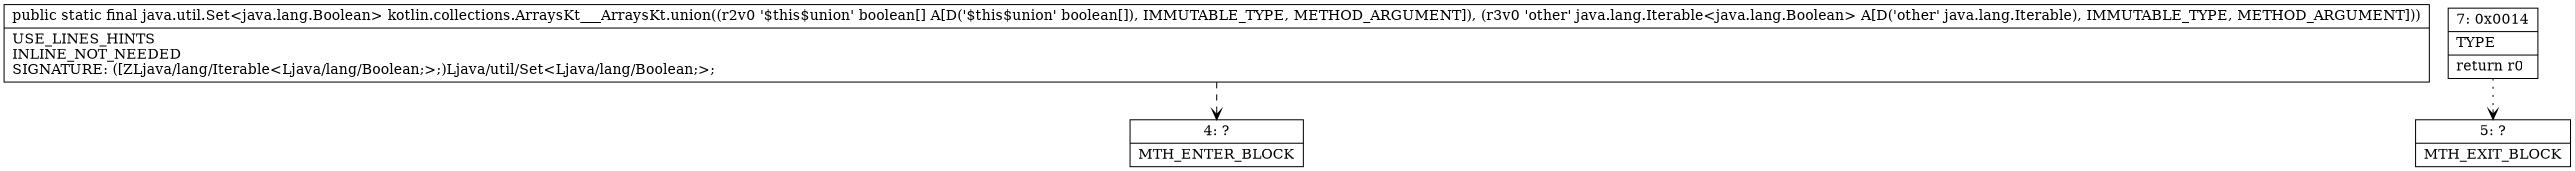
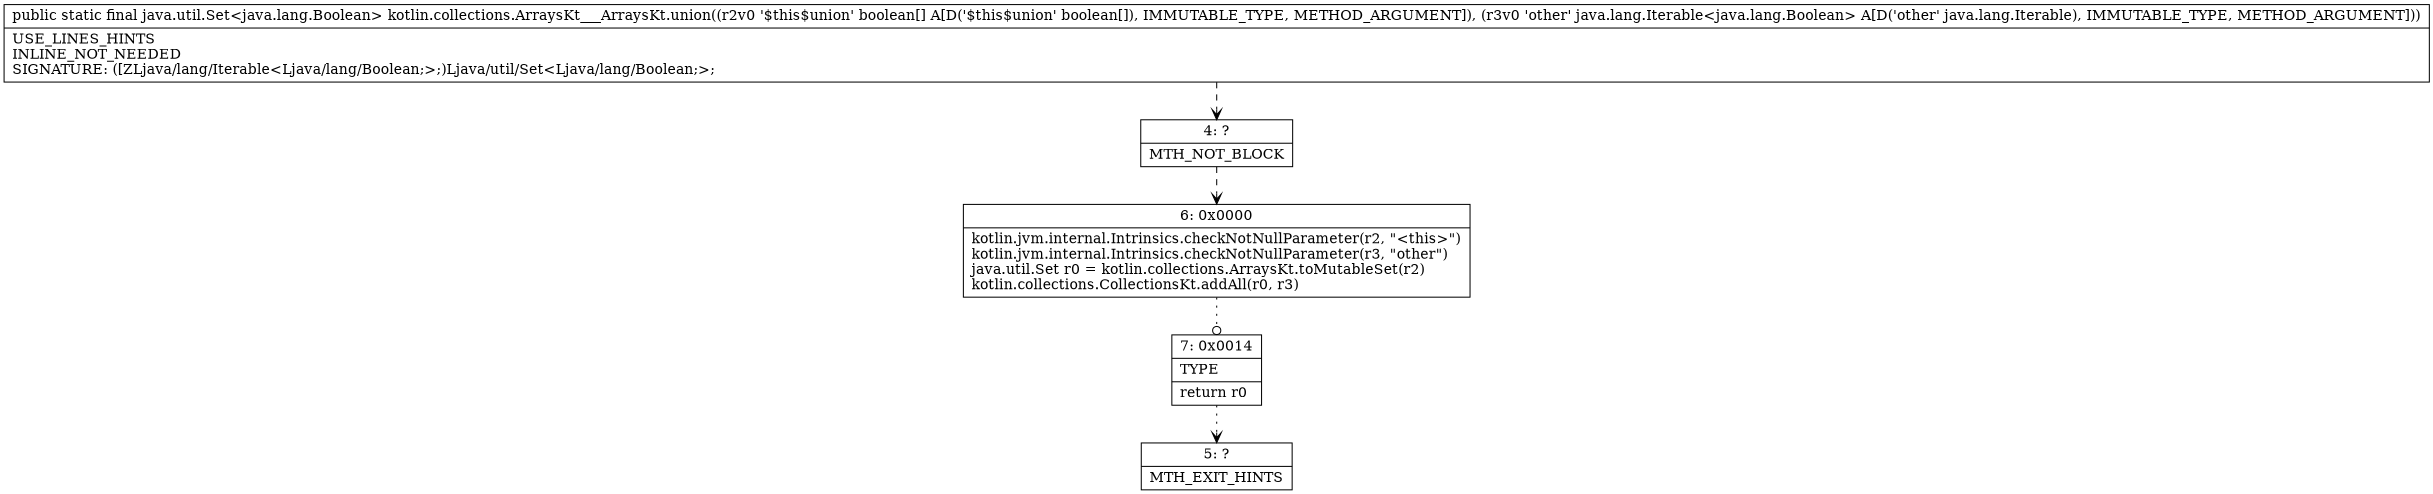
(1217, 154) -> (1217, 154)
(2493, 154) -> (1217, 478)
none -> (1217, 251)
